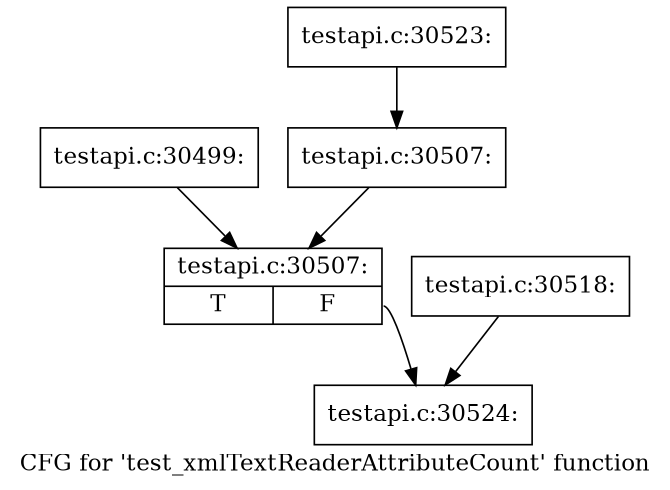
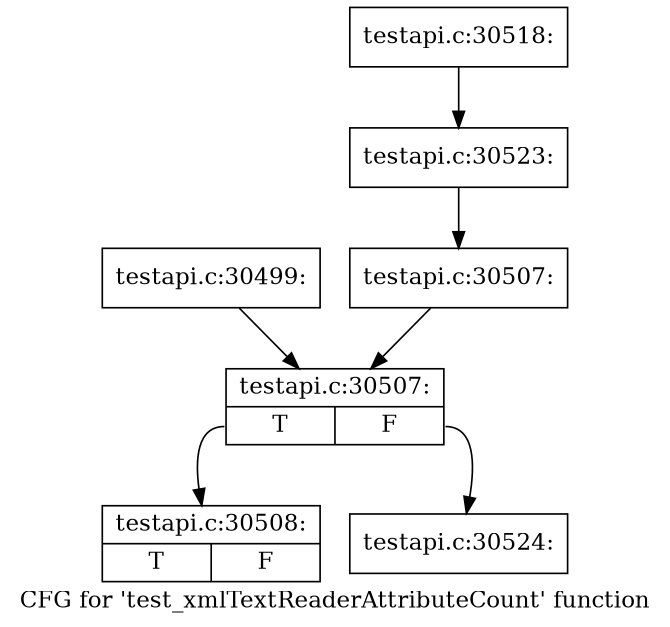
(477, 344) -> (459, 89)
none -> (211, 544)
